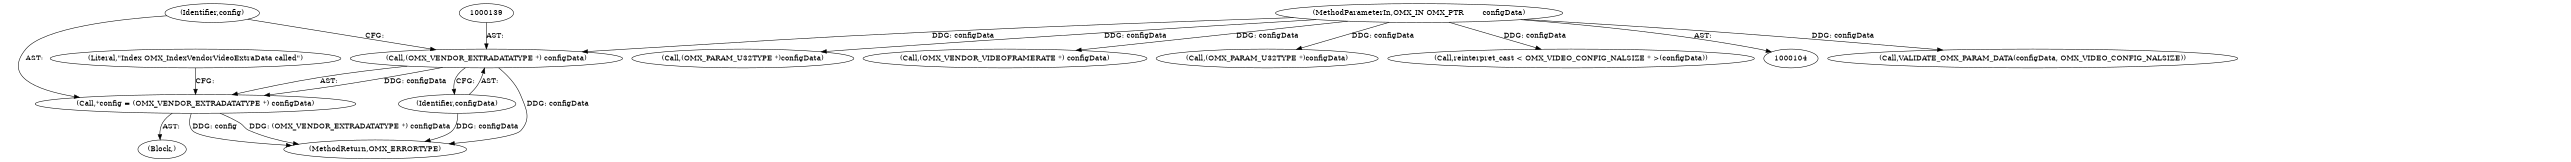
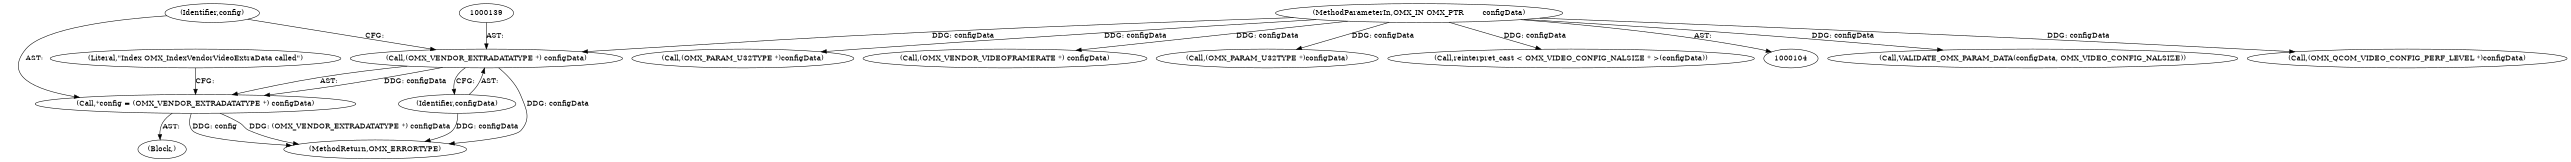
none -> (2407, 58)
